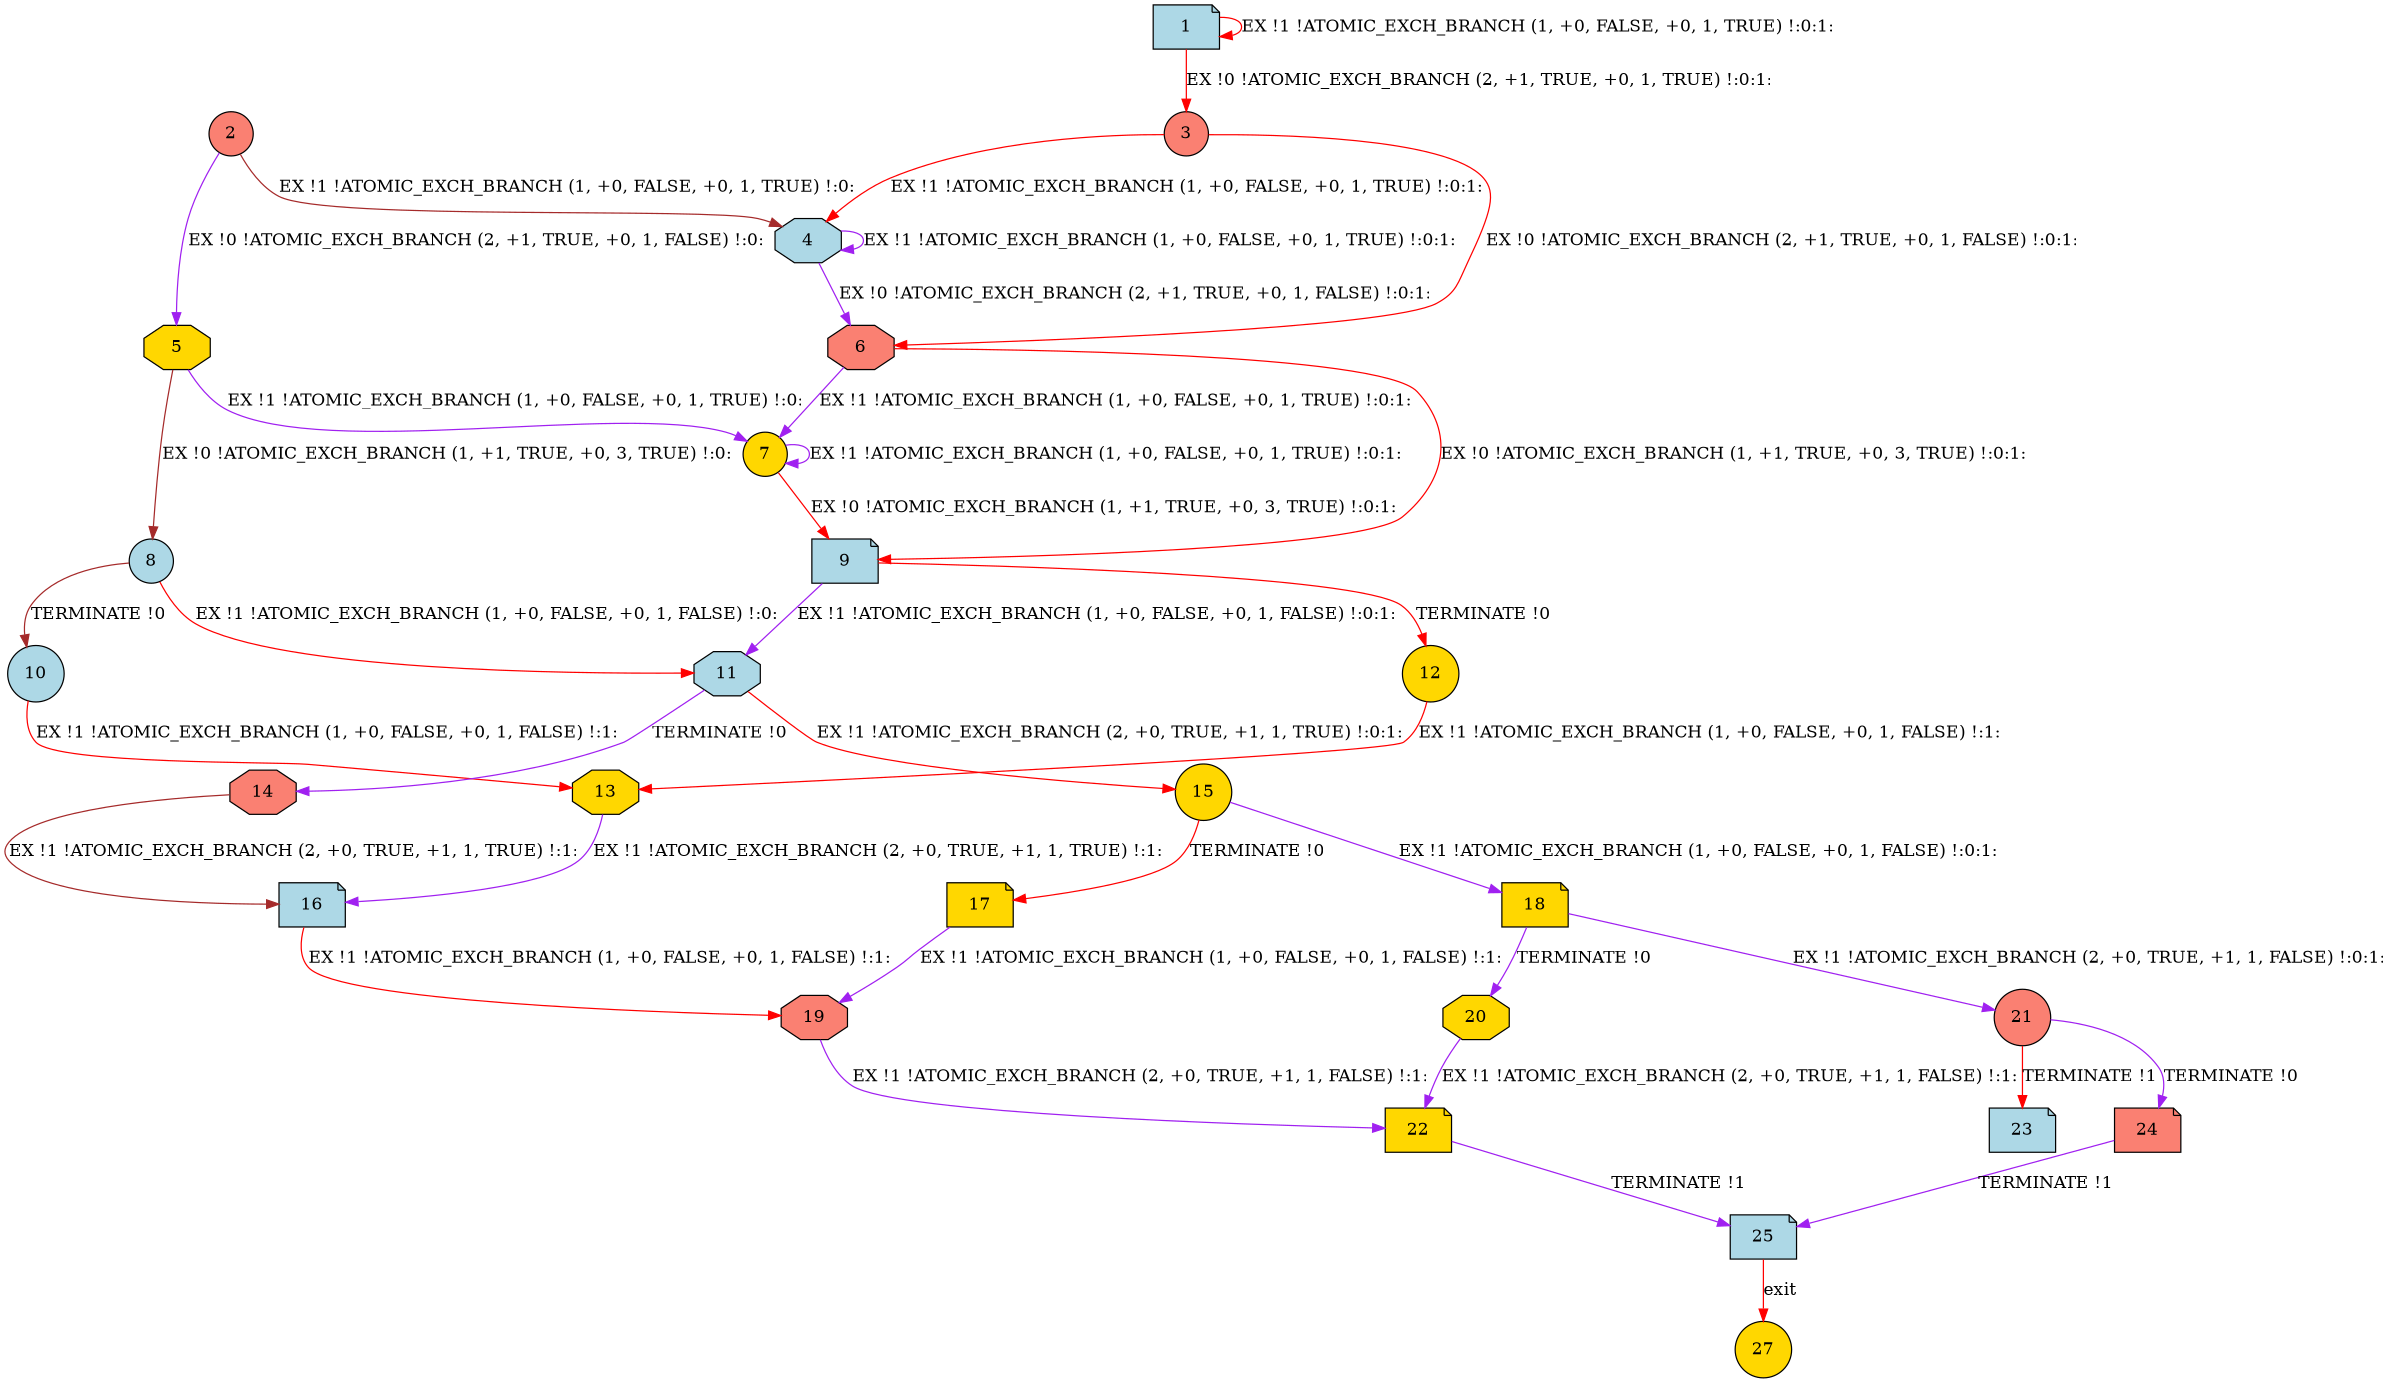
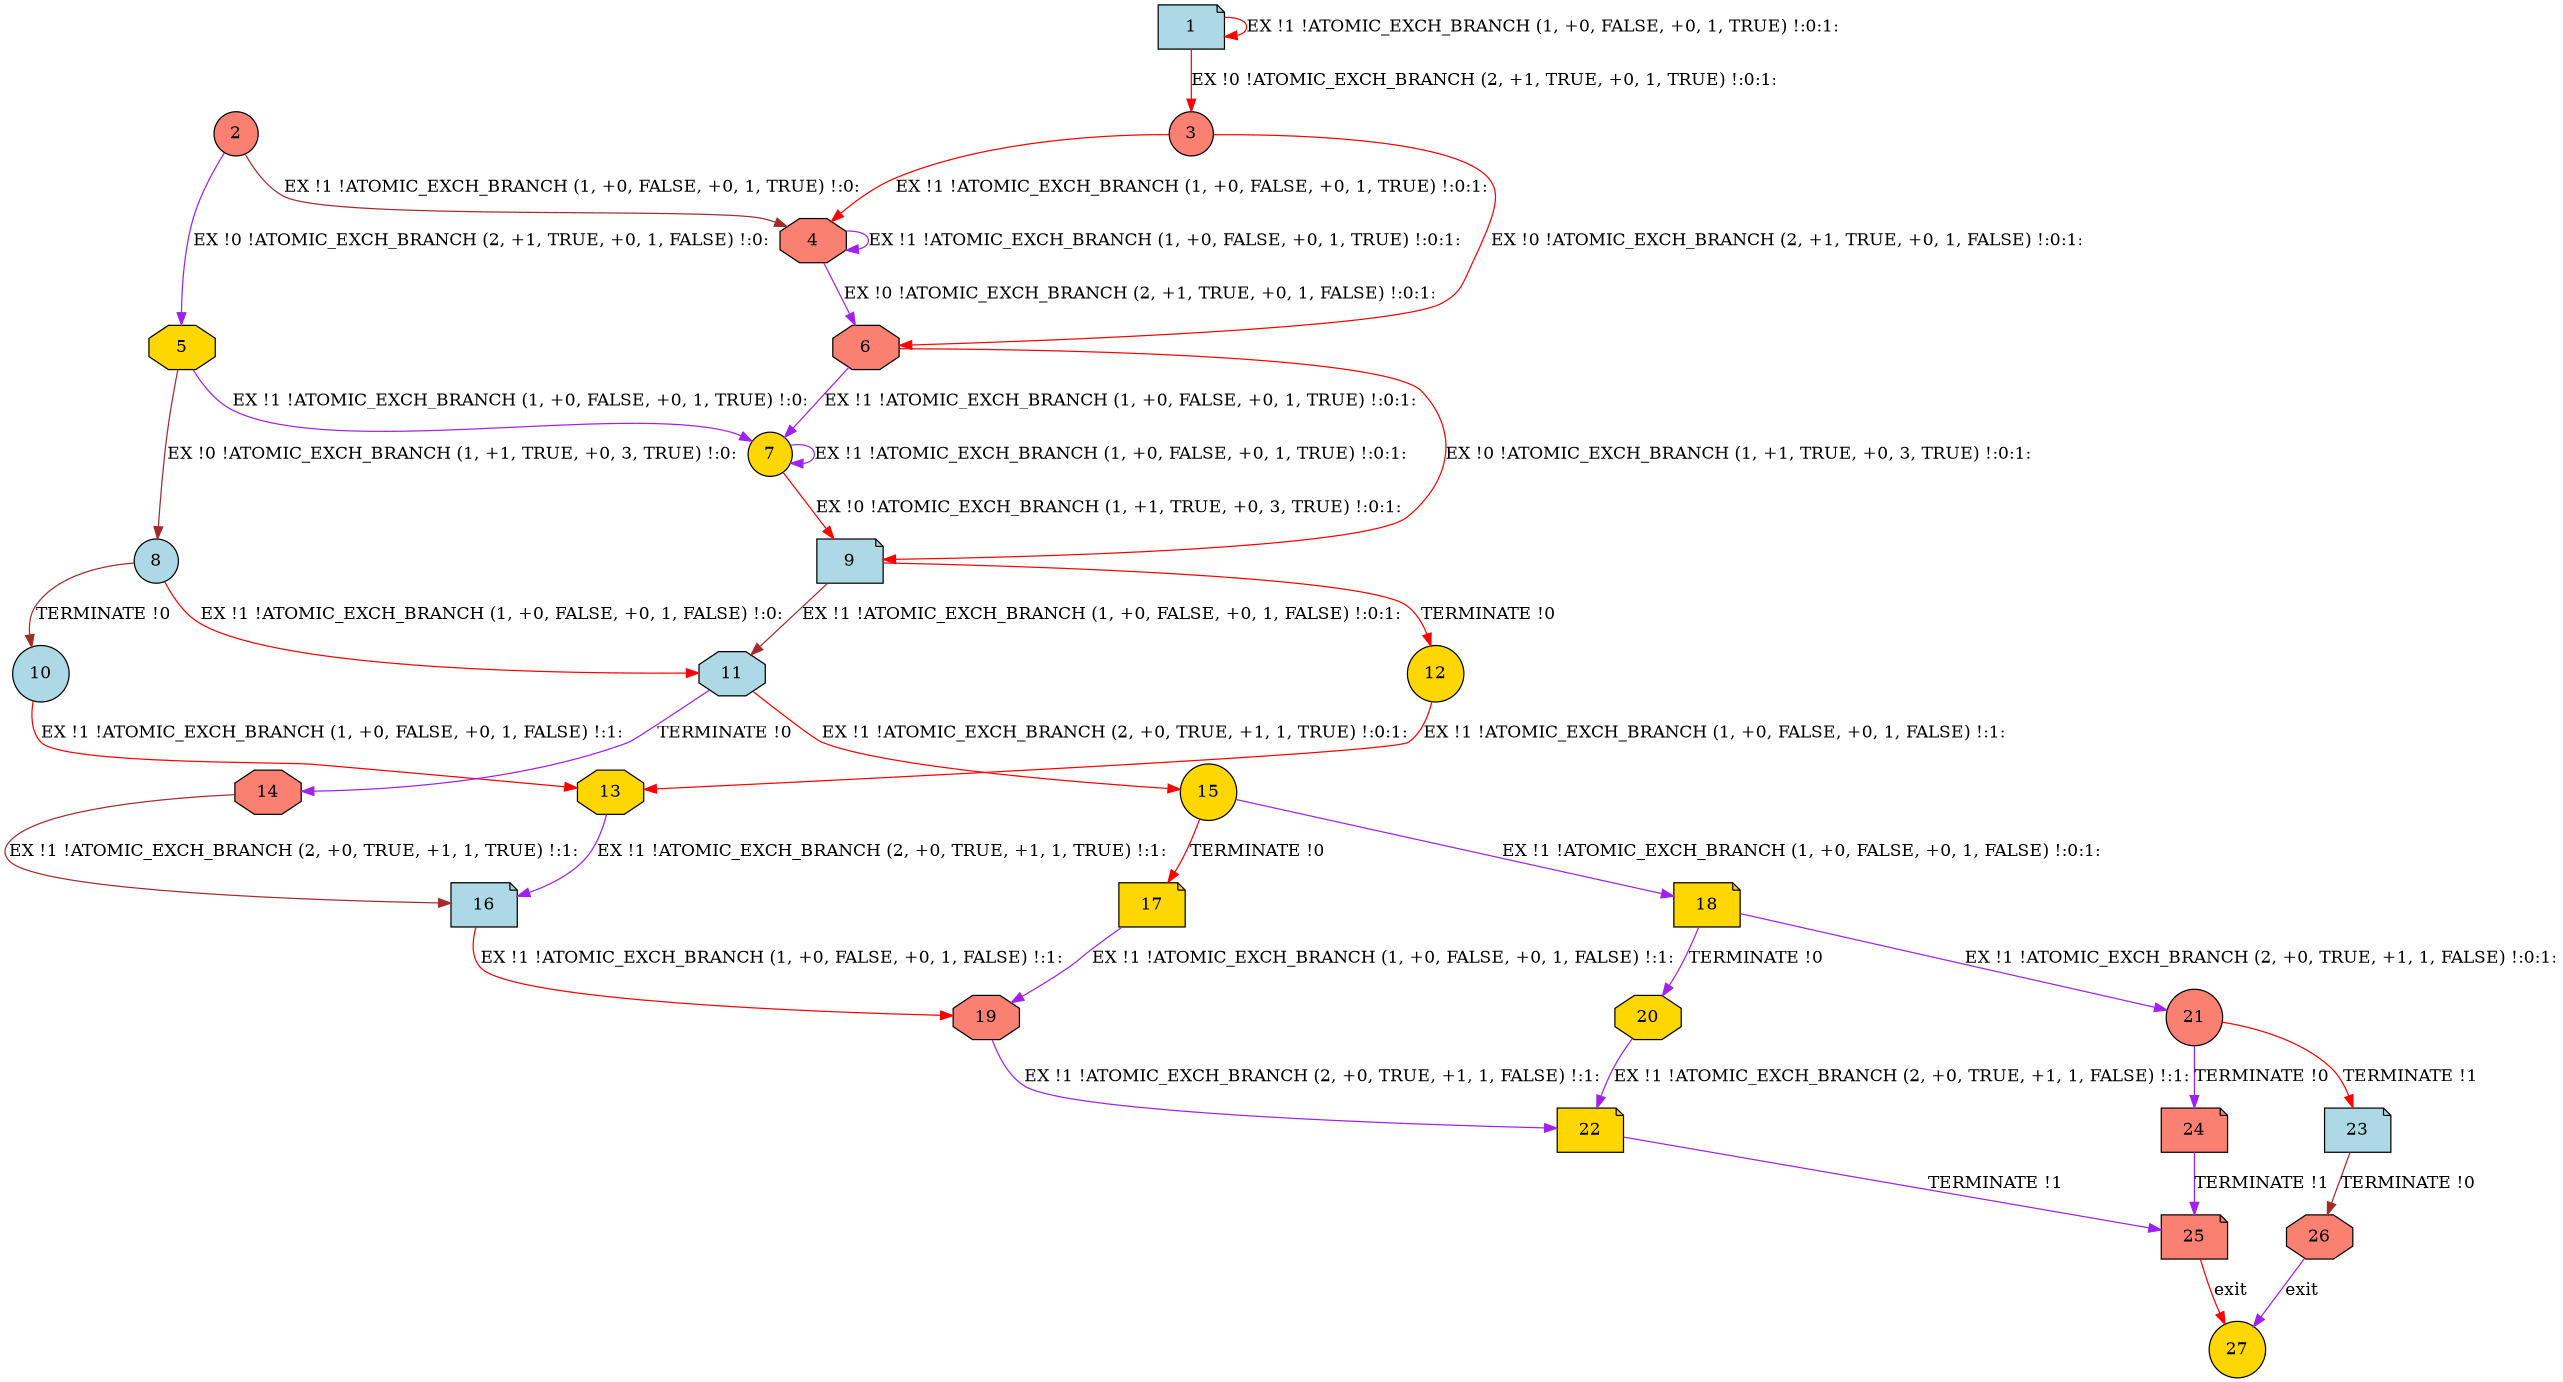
(808, 241) -> (813, 241)
(789, 615) -> (794, 615)
(1763, 1237) -> (2194, 1237)
none -> (2320, 1237)
